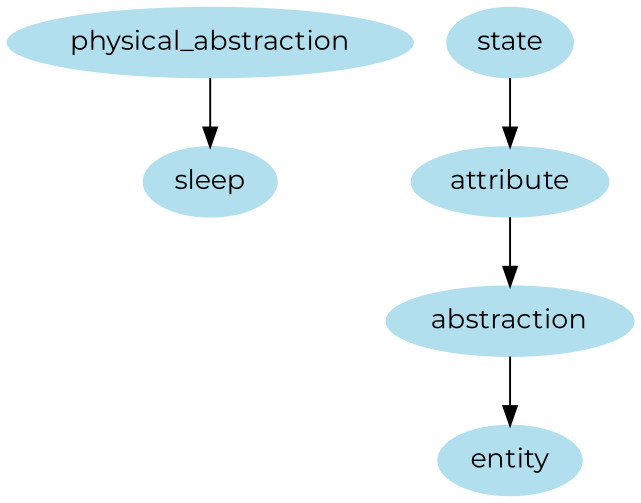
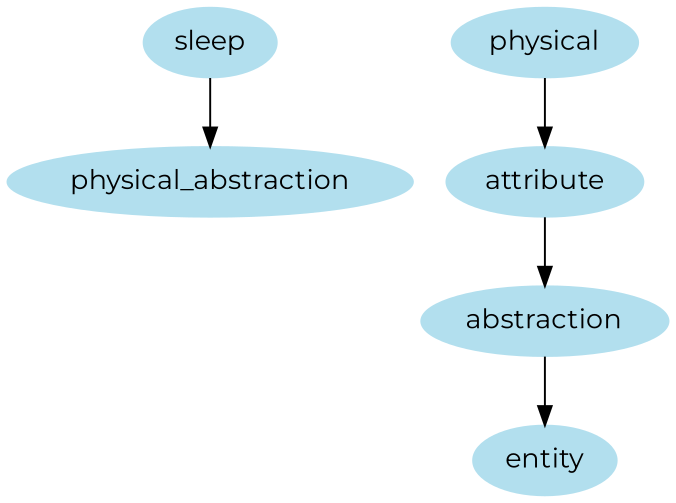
(510, 43) -> (545, 43)
(210, 103) -> (210, 103)
